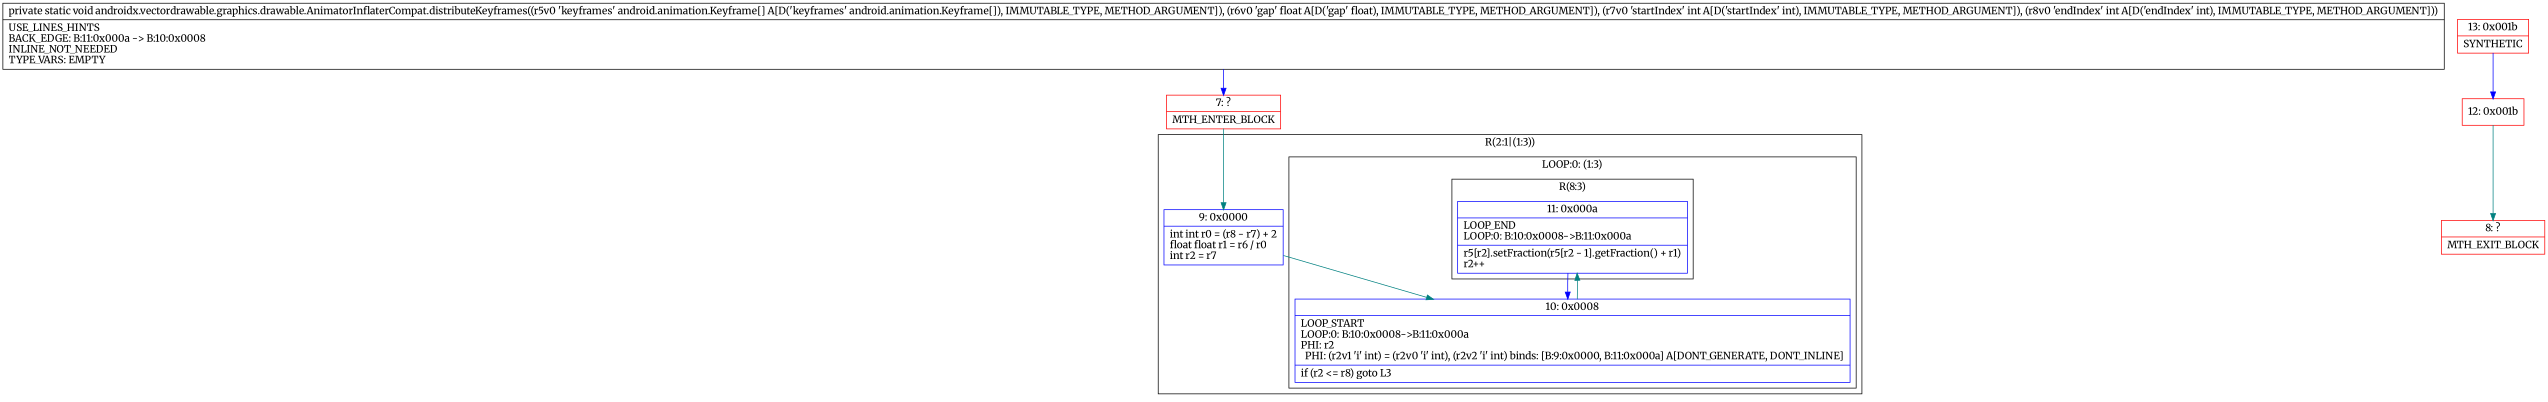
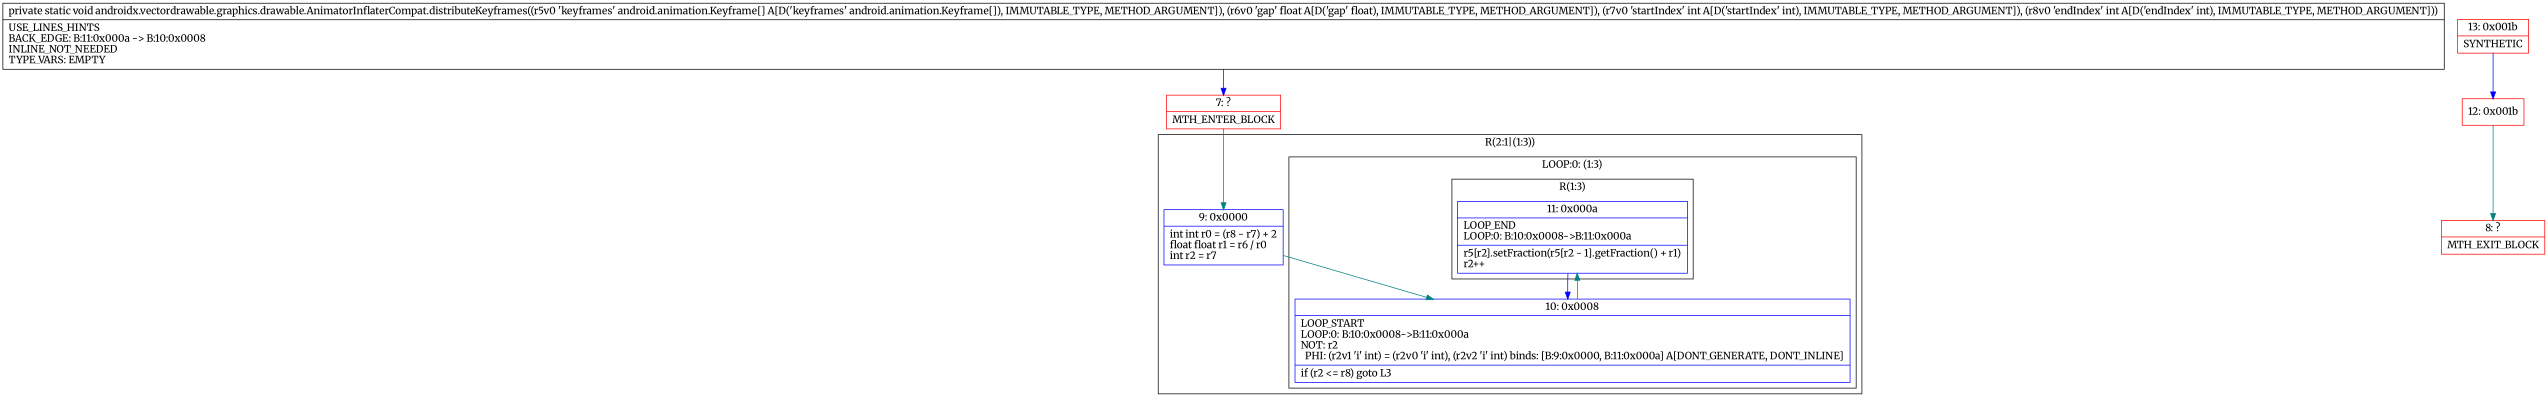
(1573, 187) -> (1573, 187)
(1319, 345) -> (1321, 345)
